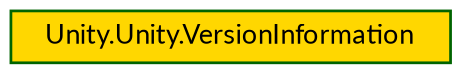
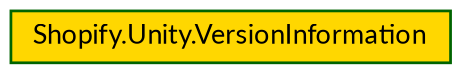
(231, 37) -> (231, 37)
